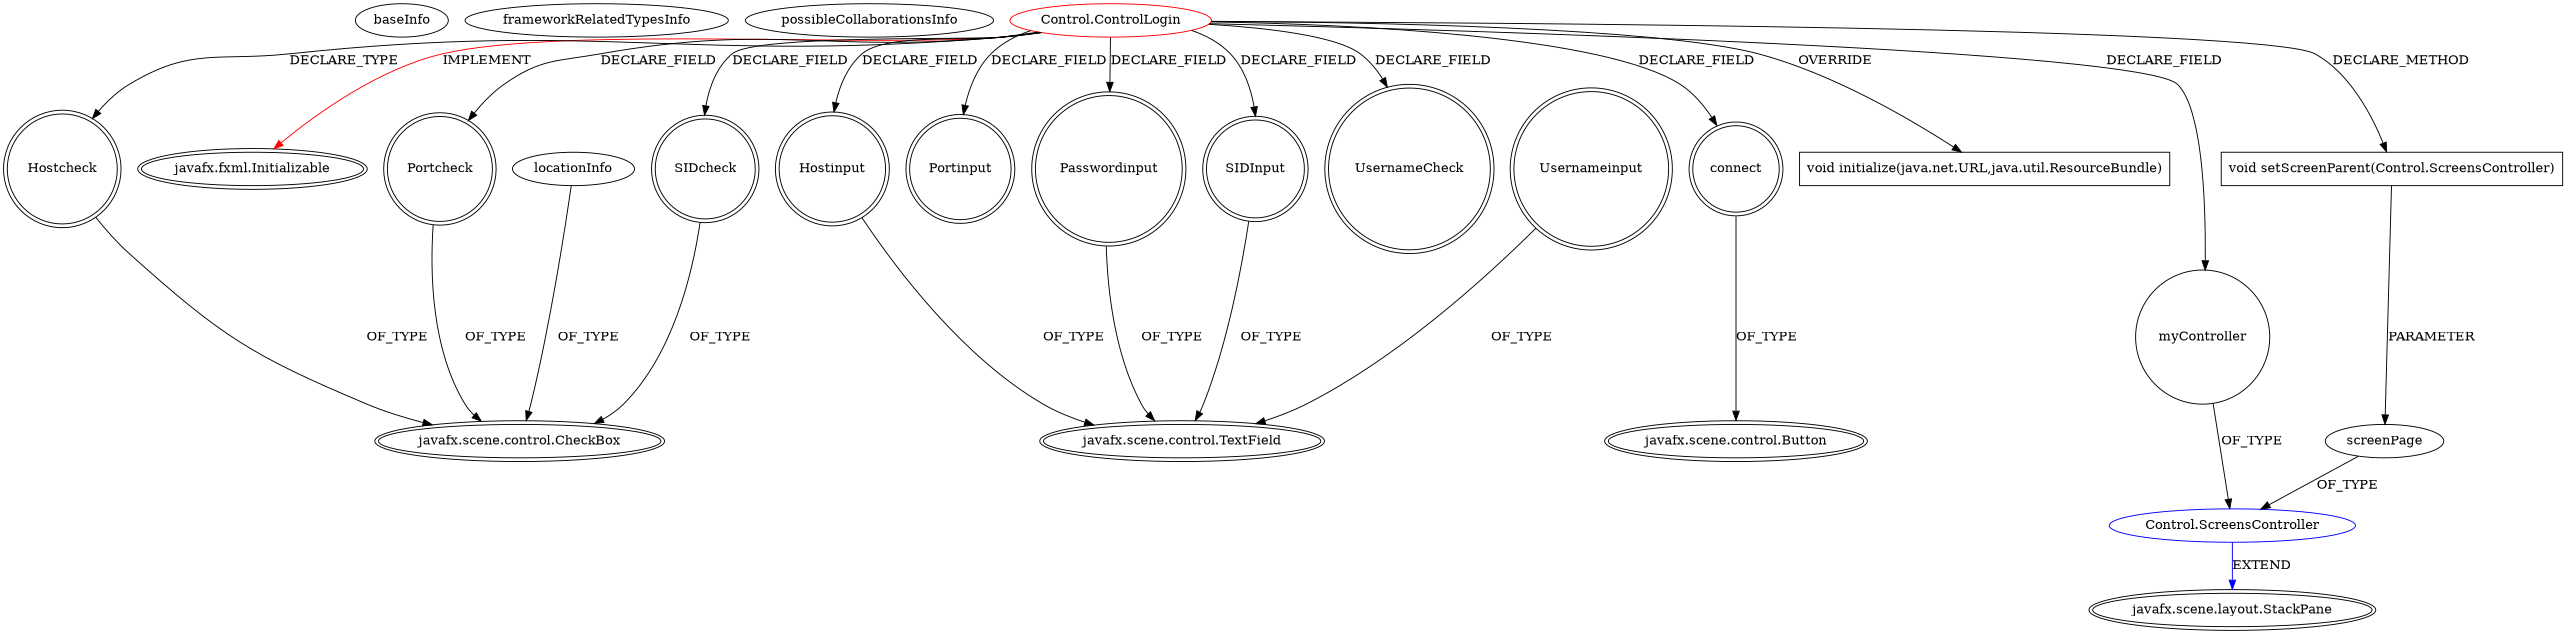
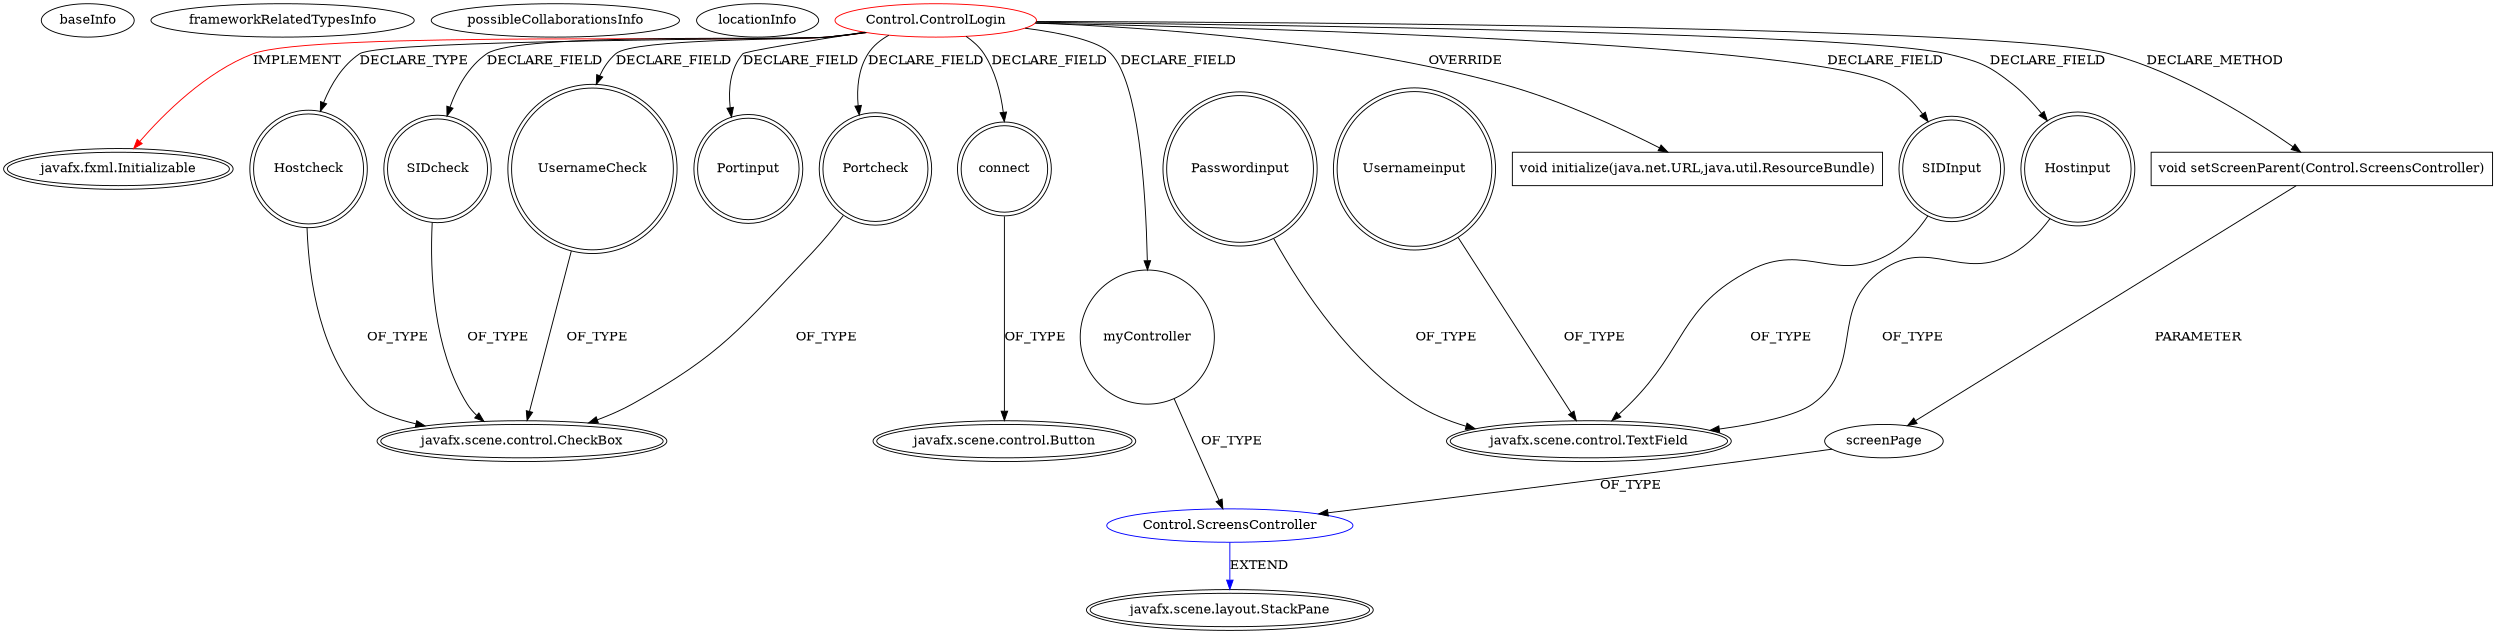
(1110, 60) -> none
(553, 299) -> (550, 331)
